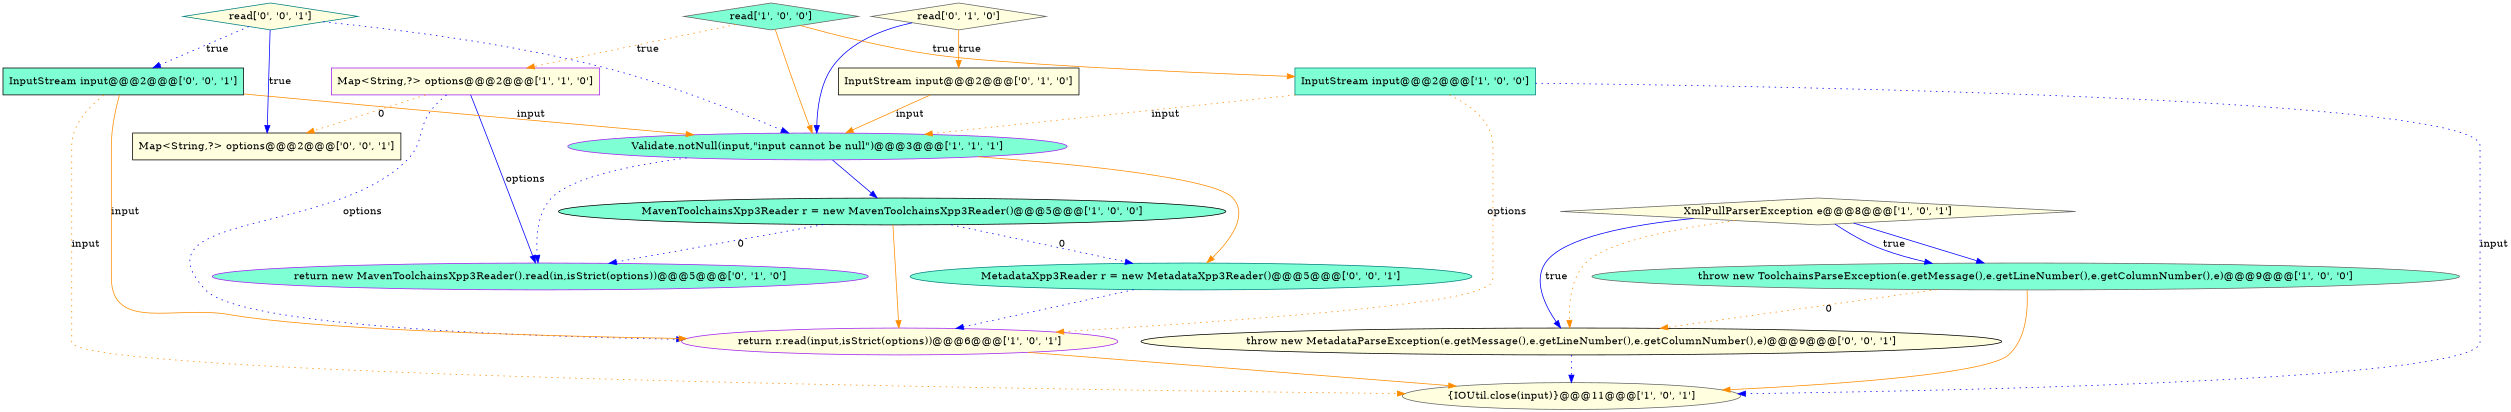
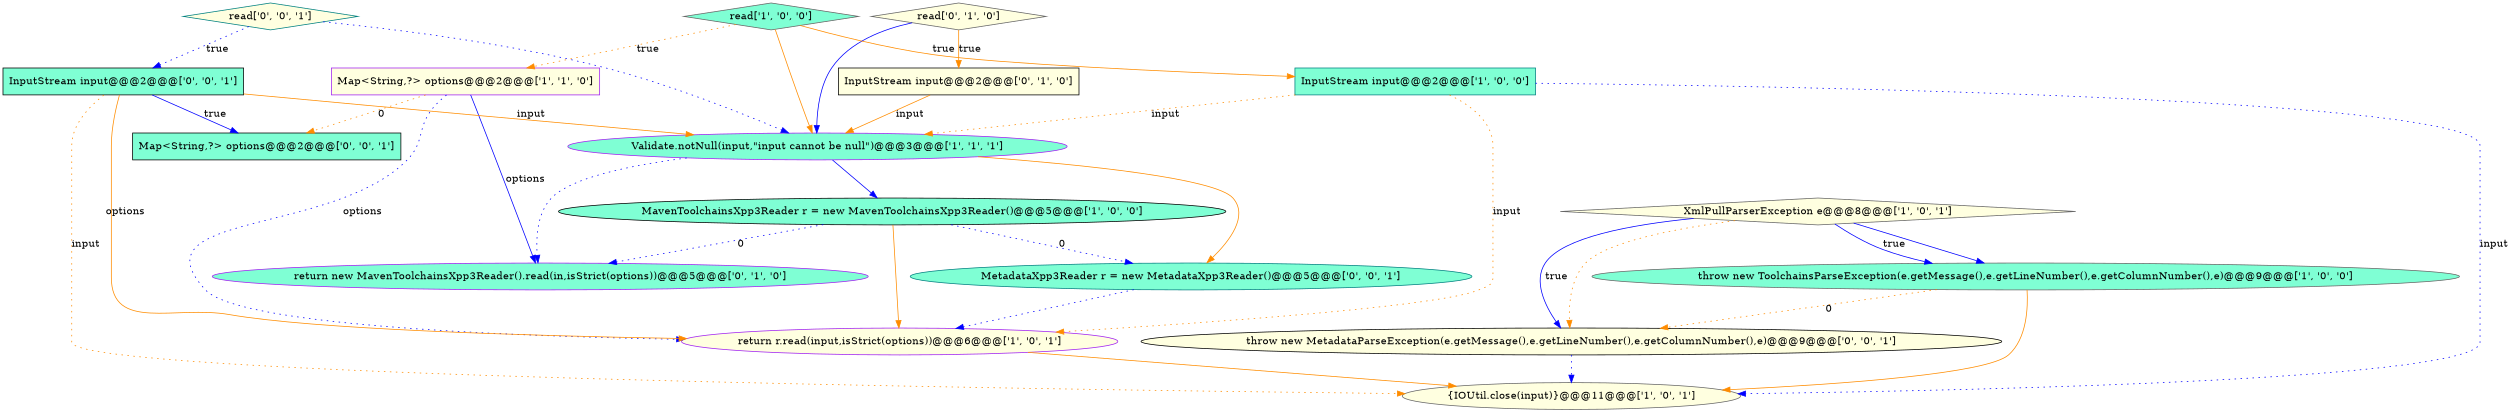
(269, 78) -> (192, 112)
(267, 146) -> (267, 146)
(126, 211) -> (126, 211)
(1507, 211) -> (1507, 211)
